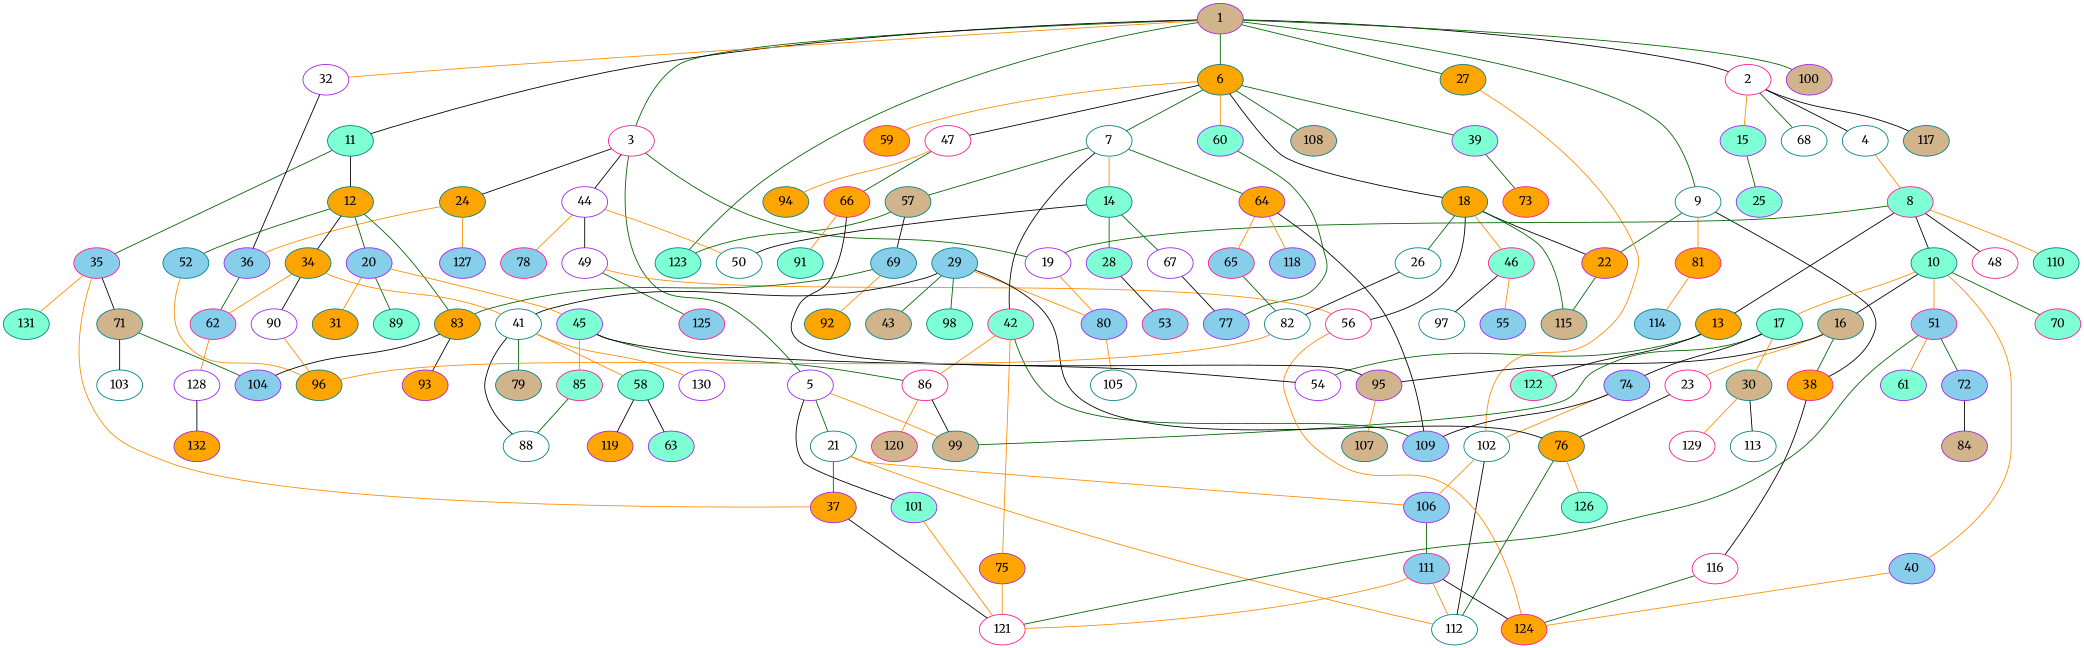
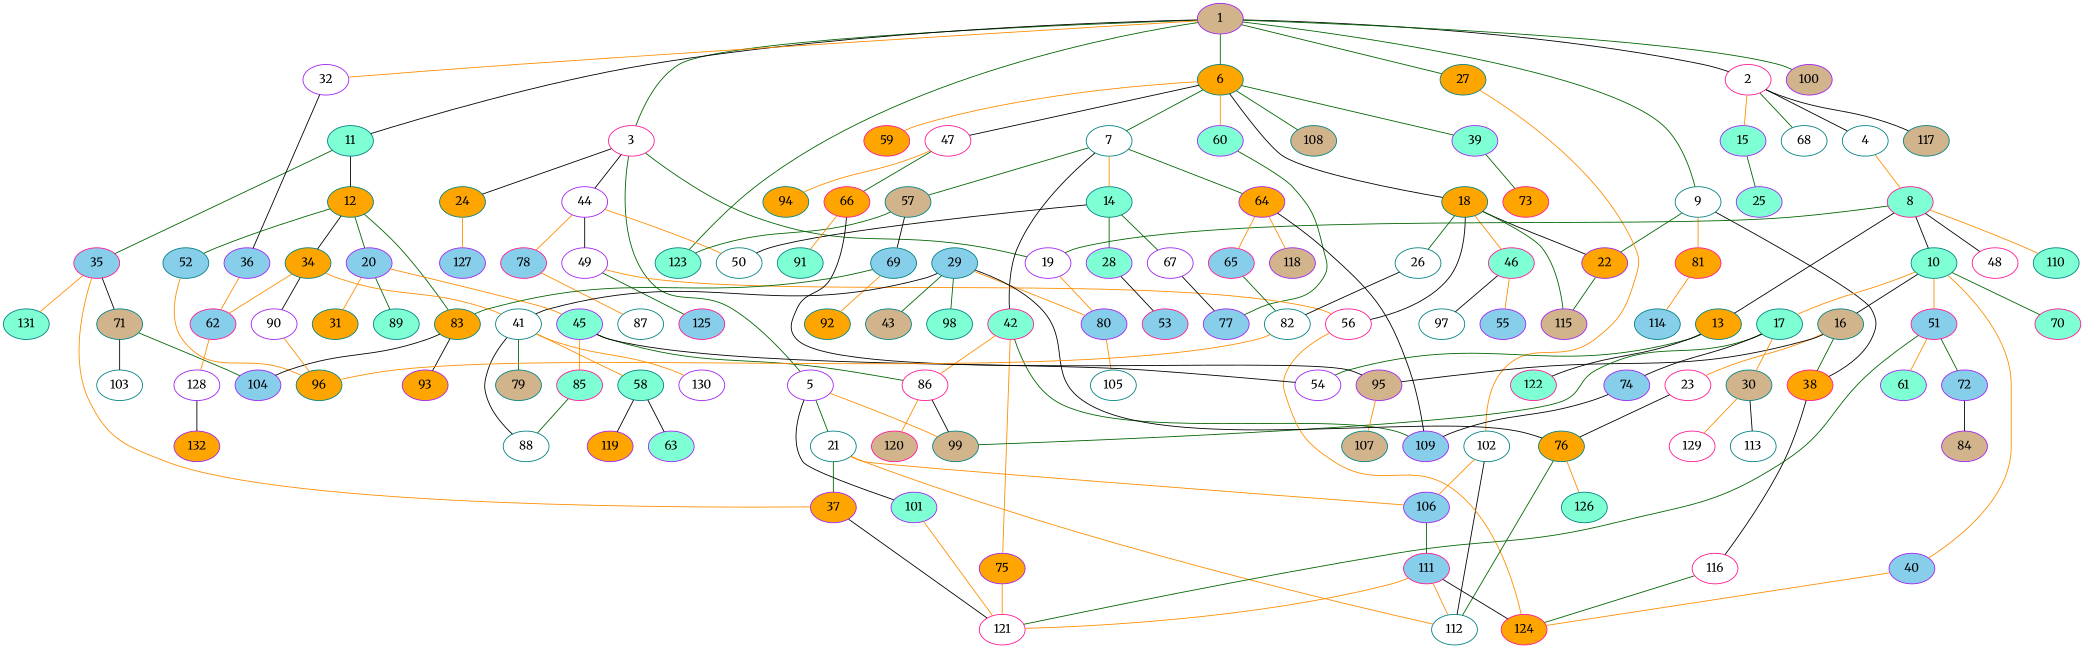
(351, 226) -> none
(1292, 263) -> (1292, 263)
(230, 294) -> (230, 294)
none -> (641, 324)
(1564, 324) -> (1564, 324)
(1557, 416) -> none
